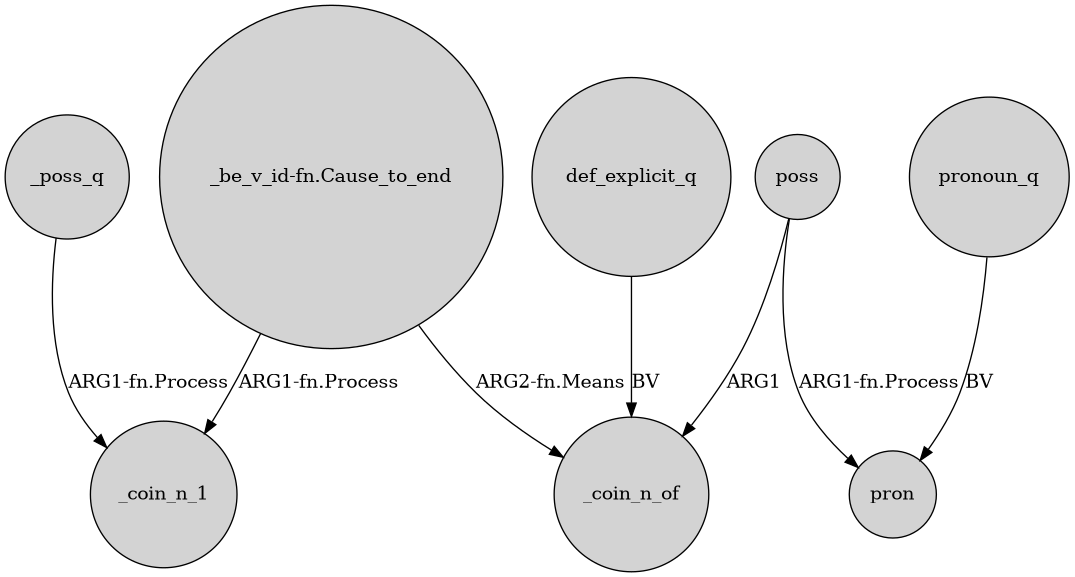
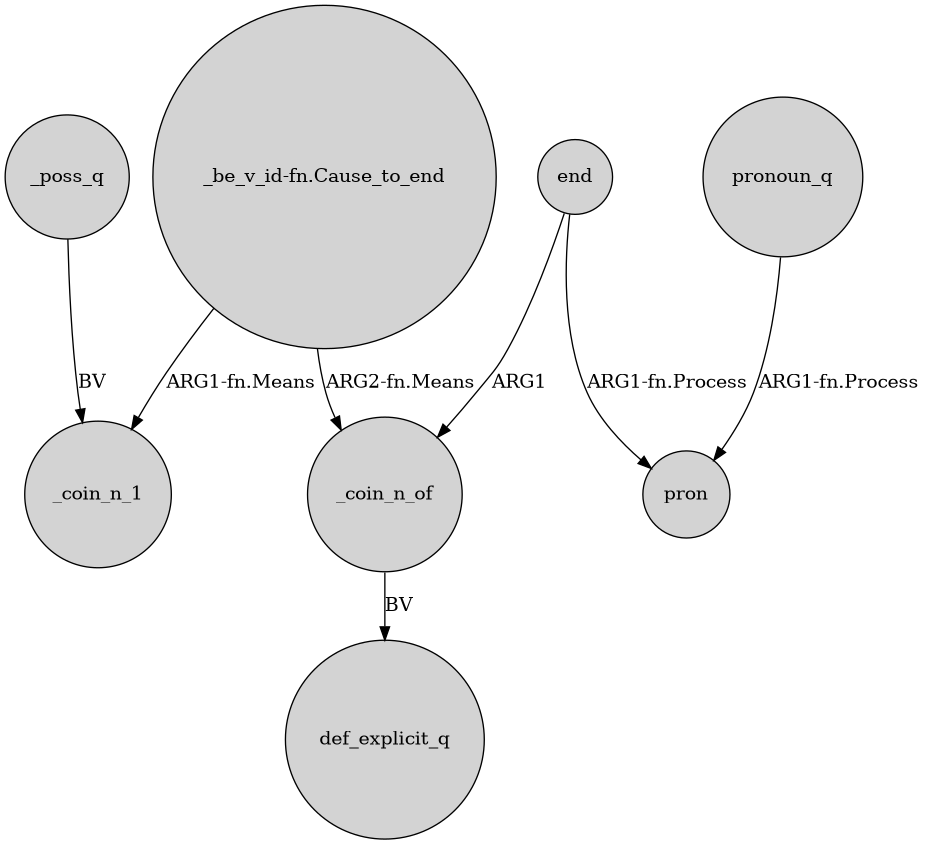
(798, 177) -> (575, 177)
(631, 340) -> (385, 599)
(149, 383) -> (92, 383)
(319, 383) -> (241, 383)
(979, 383) -> (839, 383)
